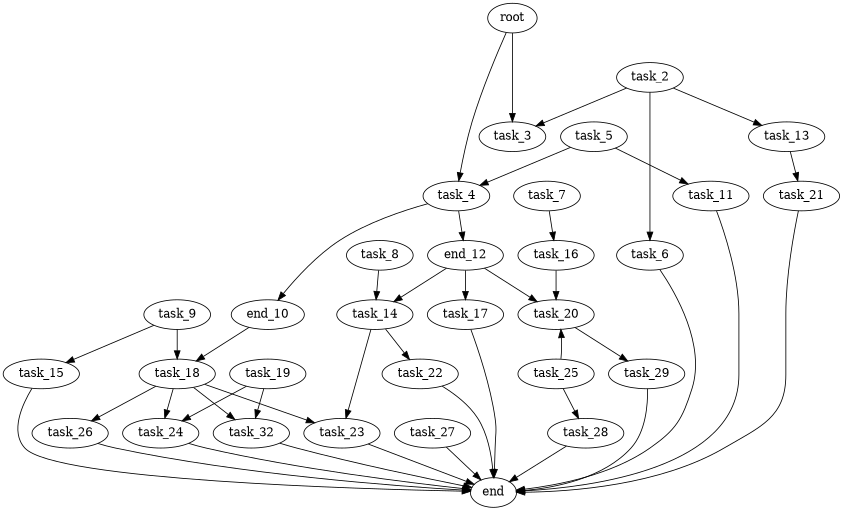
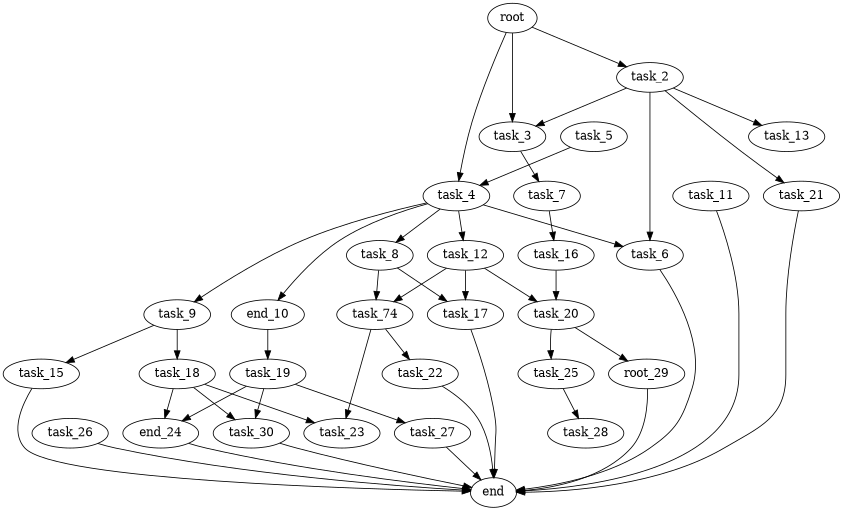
none -> (575, 45)
none -> (526, 161)
(793, 162) -> (720, 135)
(645, 163) -> none
none -> (421, 223)
none -> (546, 223)
none -> (309, 238)
(465, 255) -> (465, 255)
none -> (417, 281)
(375, 315) -> (375, 315)
(226, 342) -> (268, 340)
(562, 348) -> (551, 340)
(647, 374) -> (647, 374)
none -> (344, 401)
(127, 402) -> none
(161, 433) -> (161, 433)
(251, 433) -> (251, 433)
(541, 462) -> none
(417, 463) -> none
